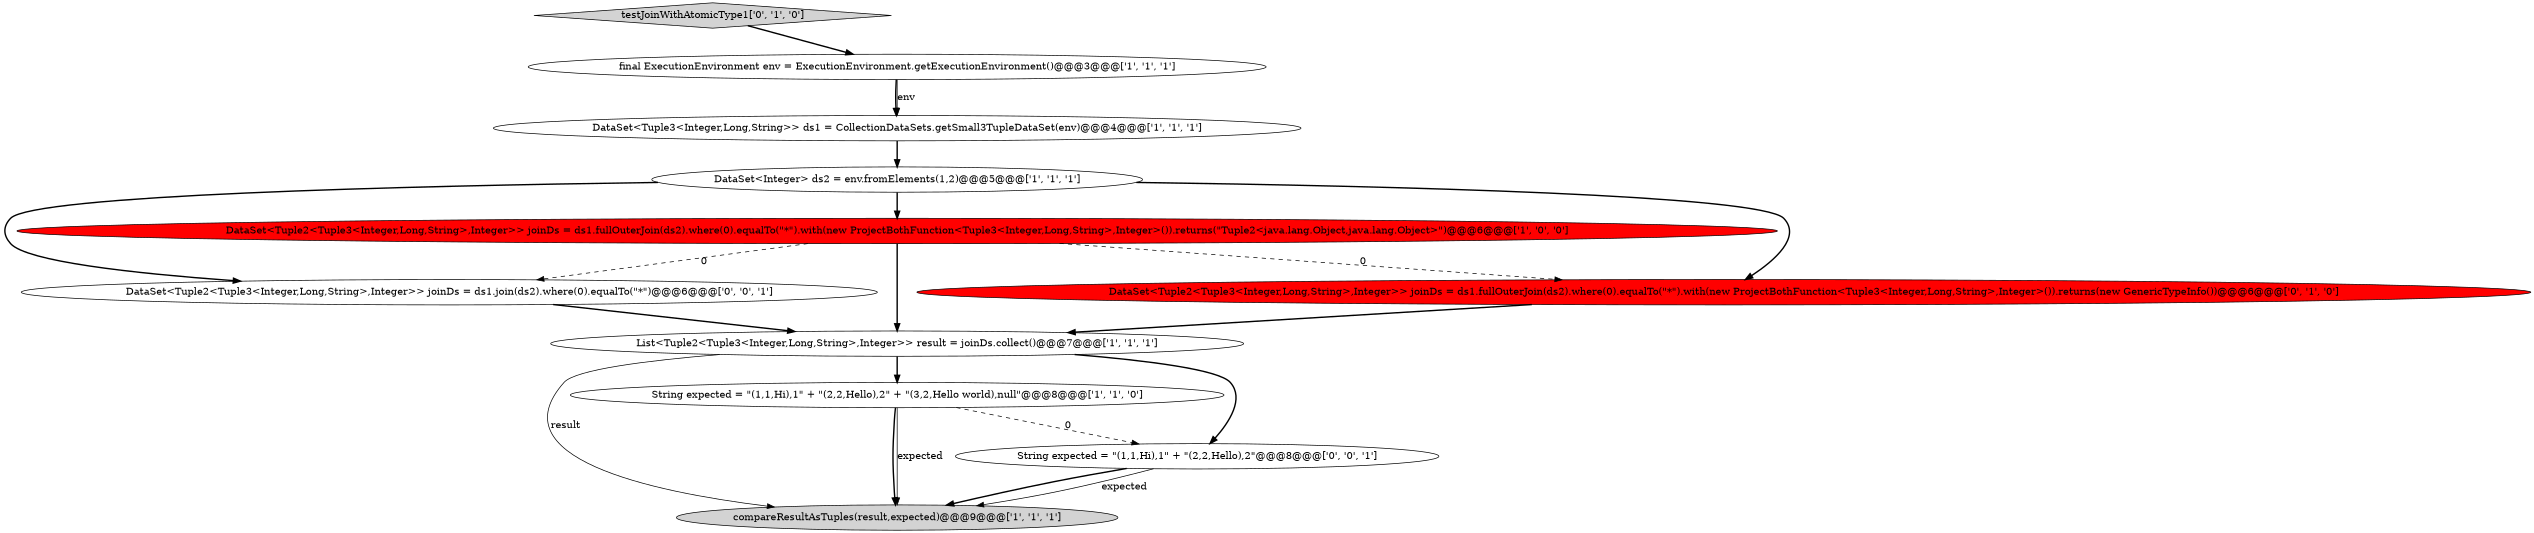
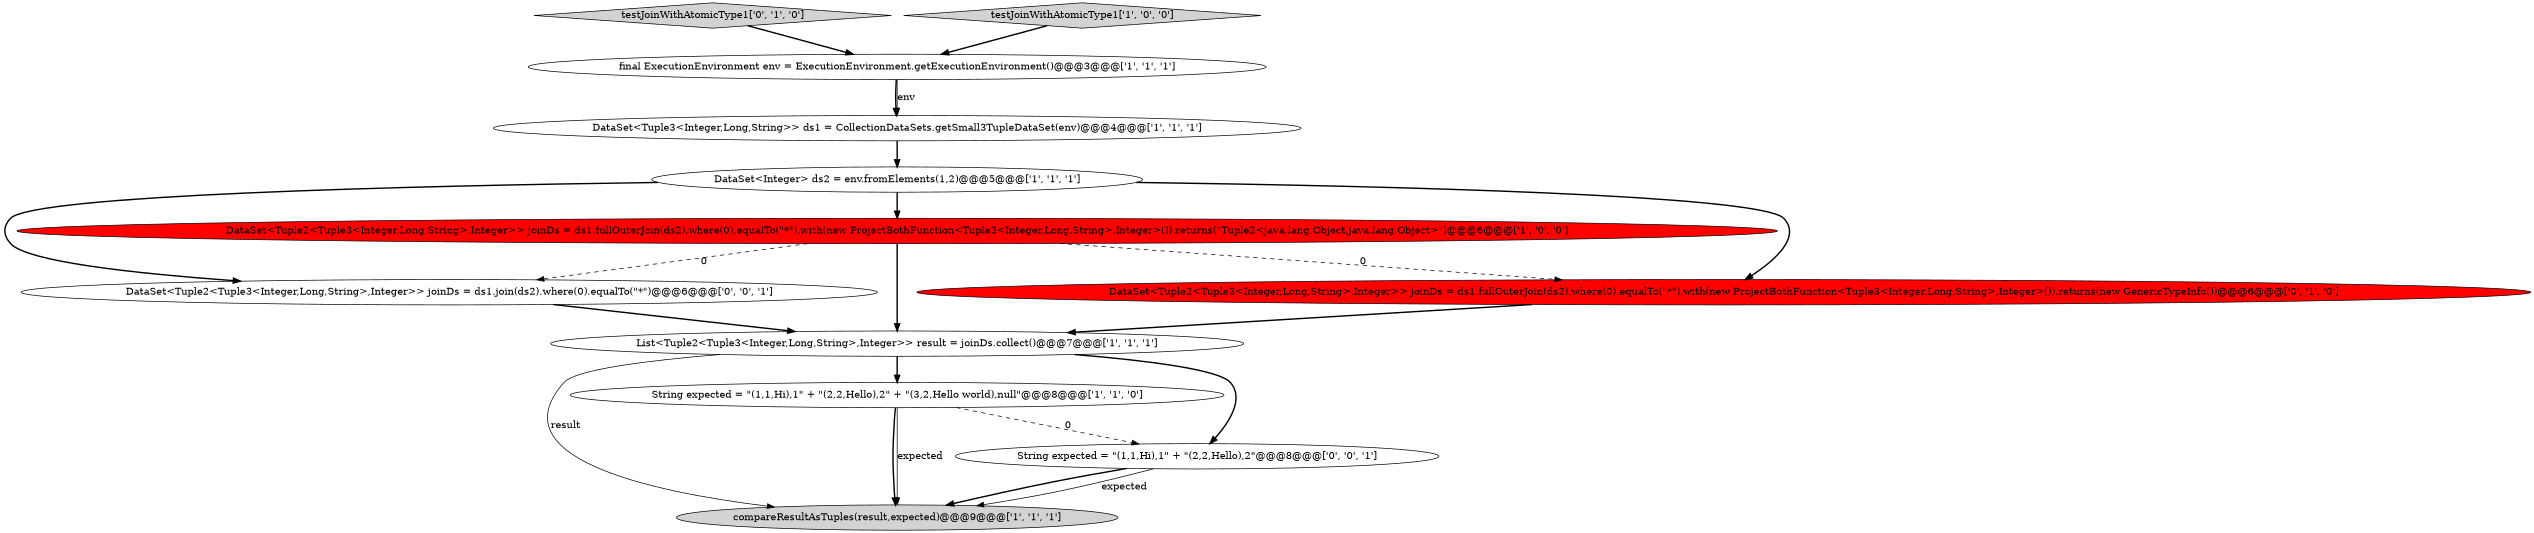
none -> (1082, 15)
